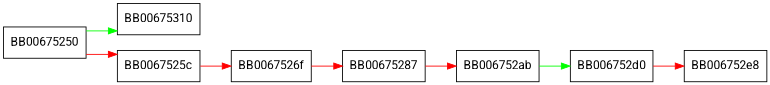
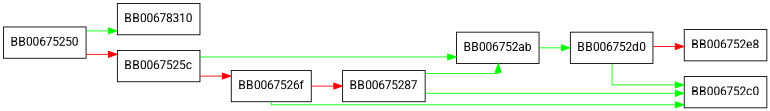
(159, 19) -> (159, 19)
none -> (324, 57)
(436, 66) -> (462, 73)
none -> (726, 92)
